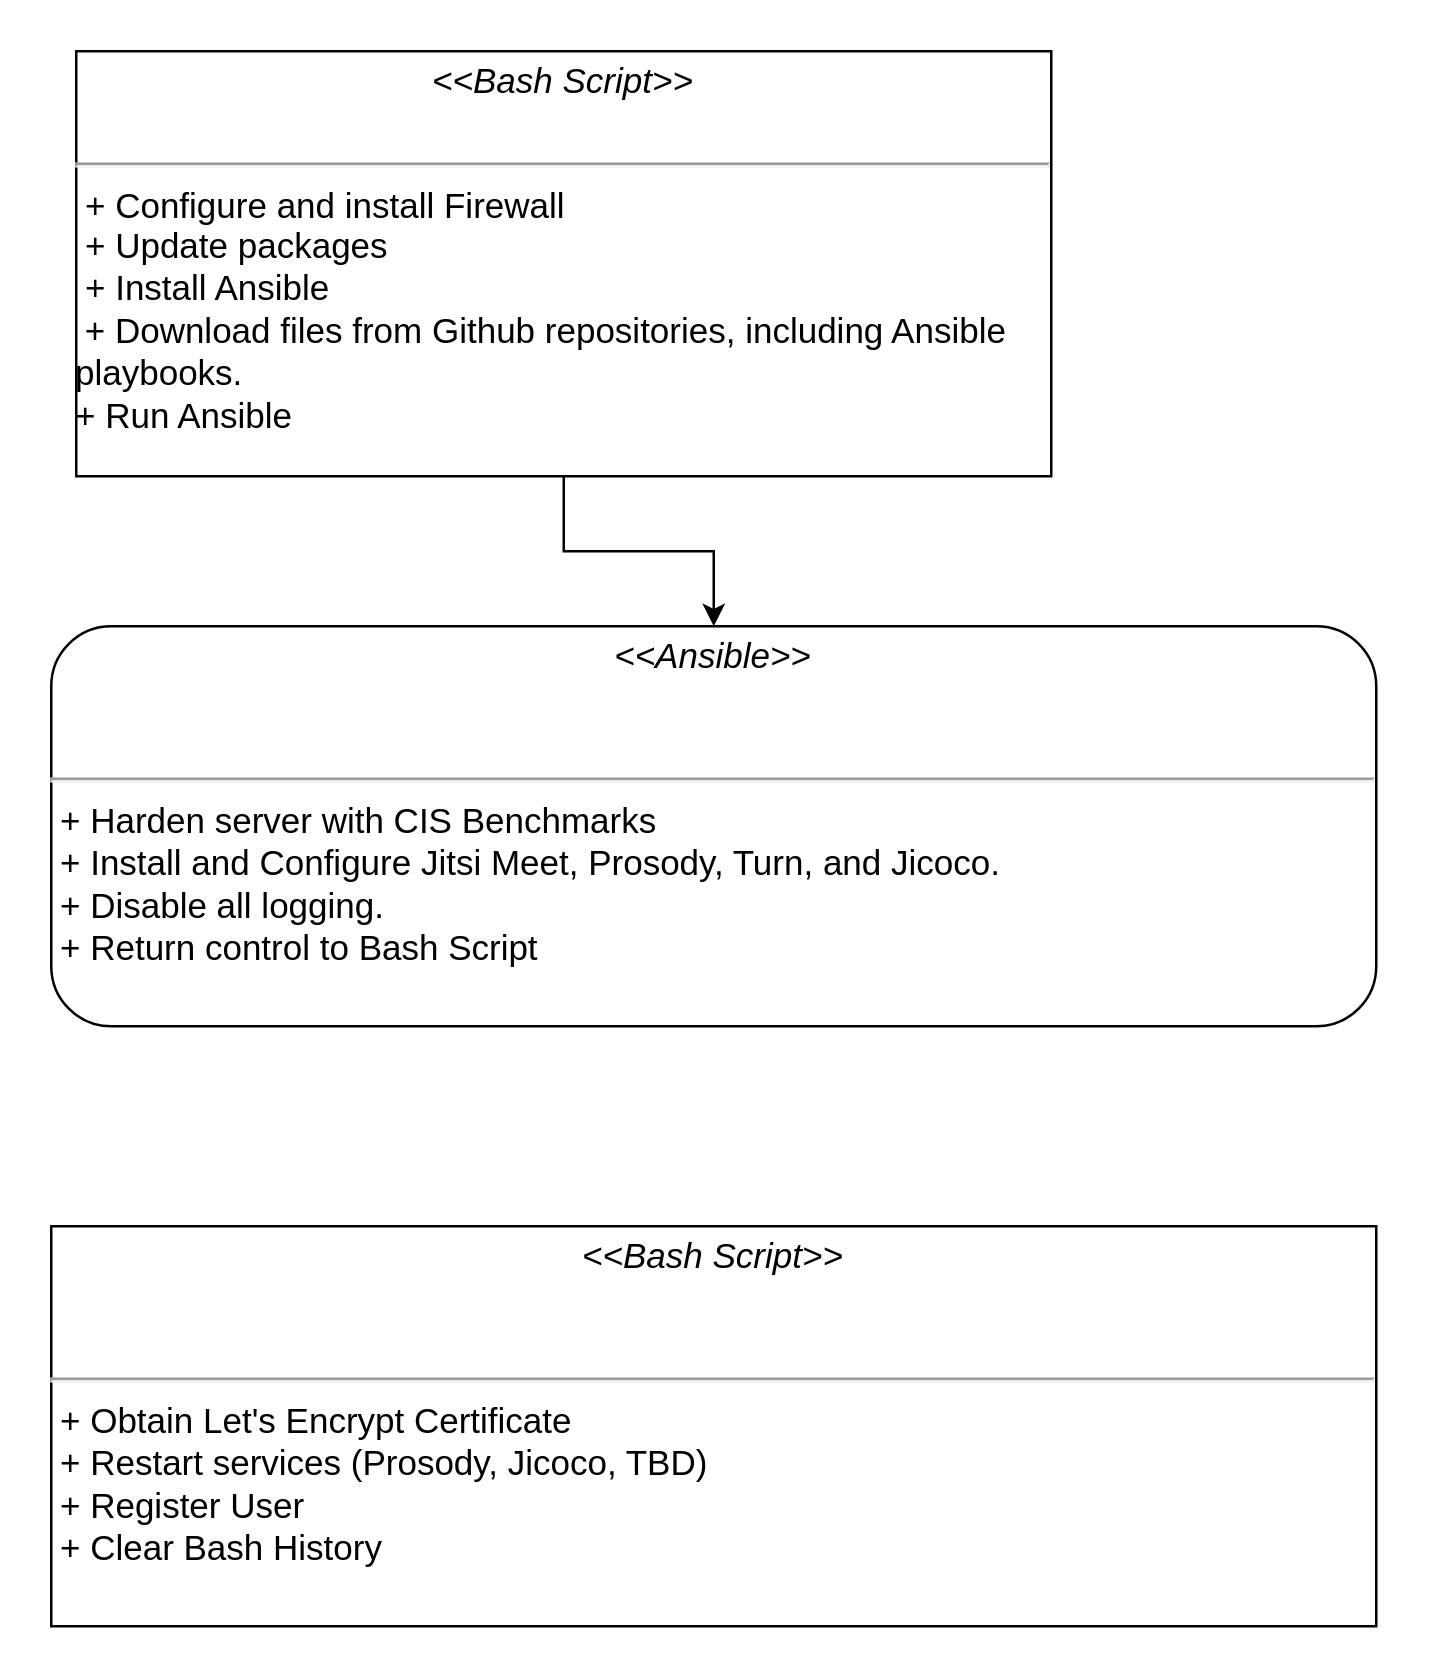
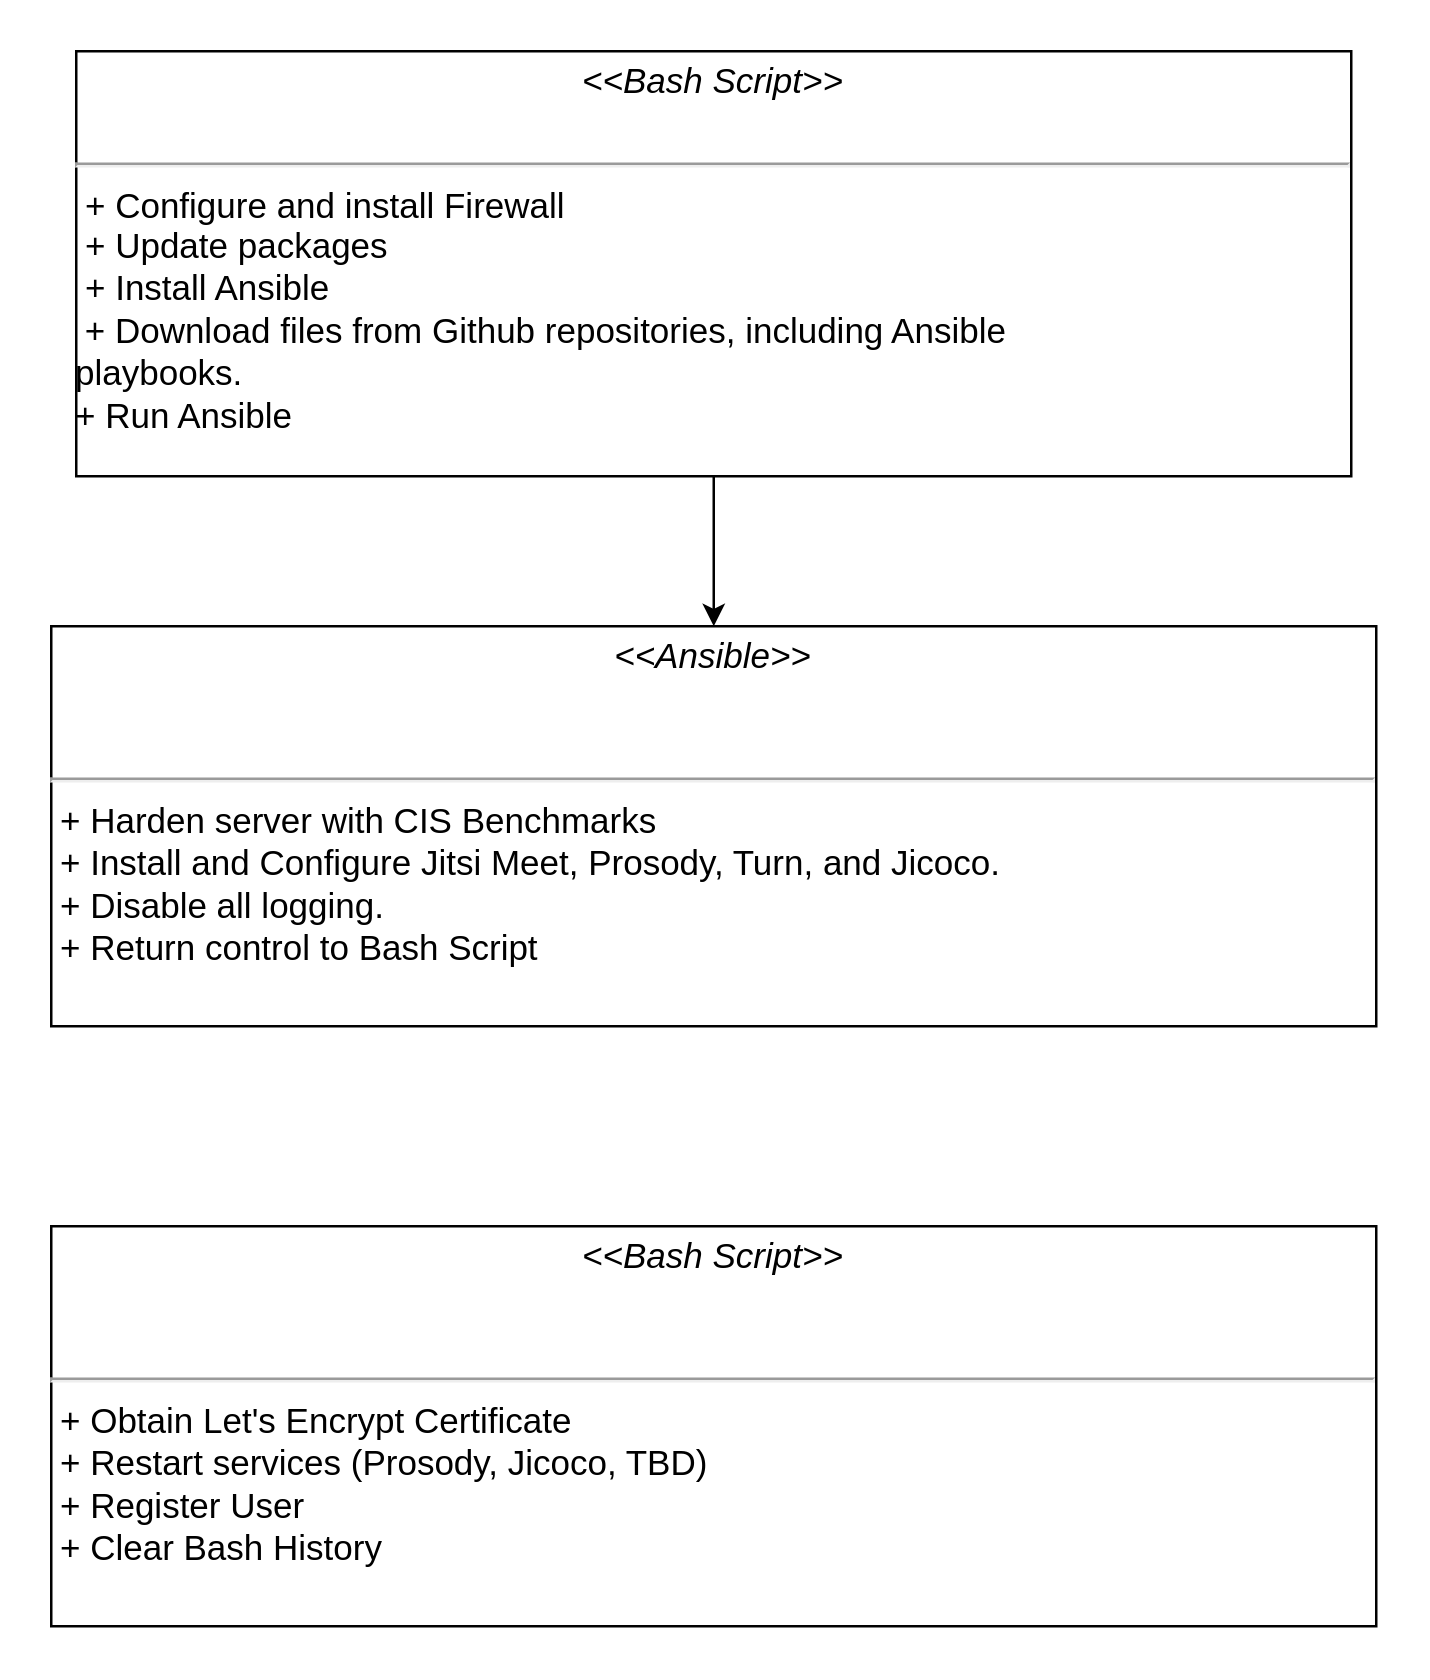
(564, 264) -> (714, 264)
(714, 826) -> (714, 826)
